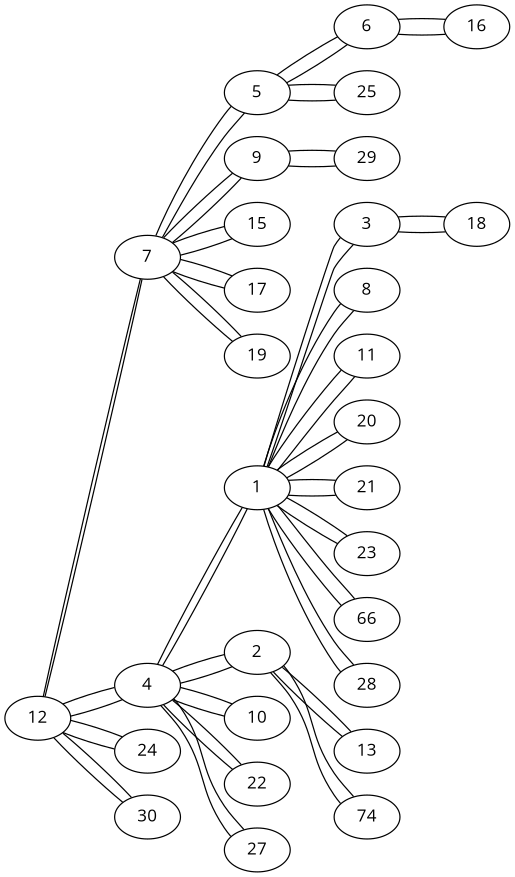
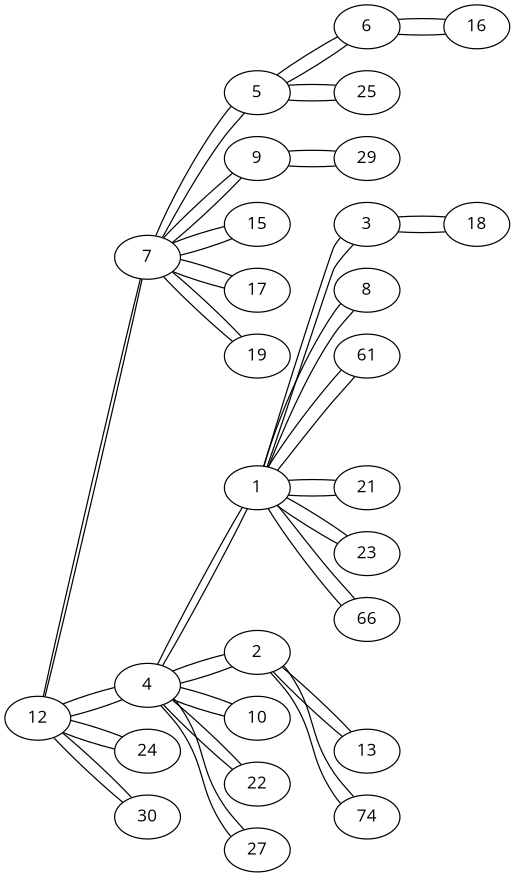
(367, 356) -> (367, 356)
(367, 422) -> none
(367, 685) -> none
